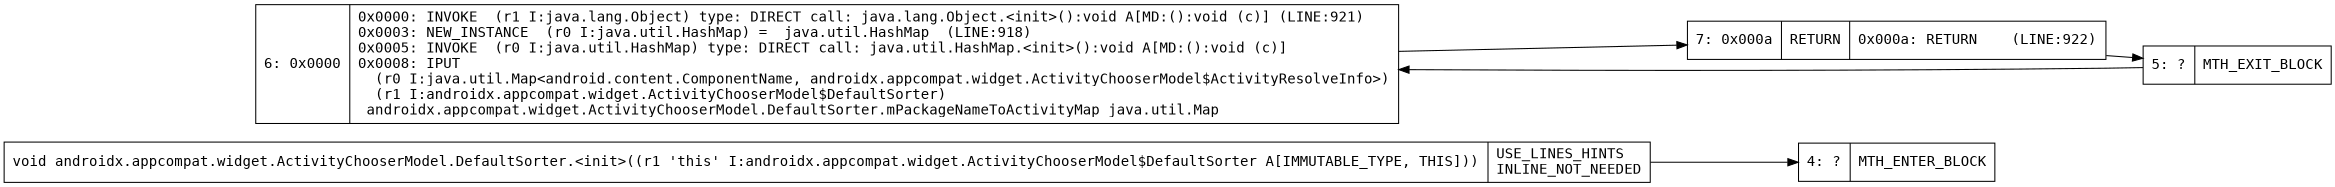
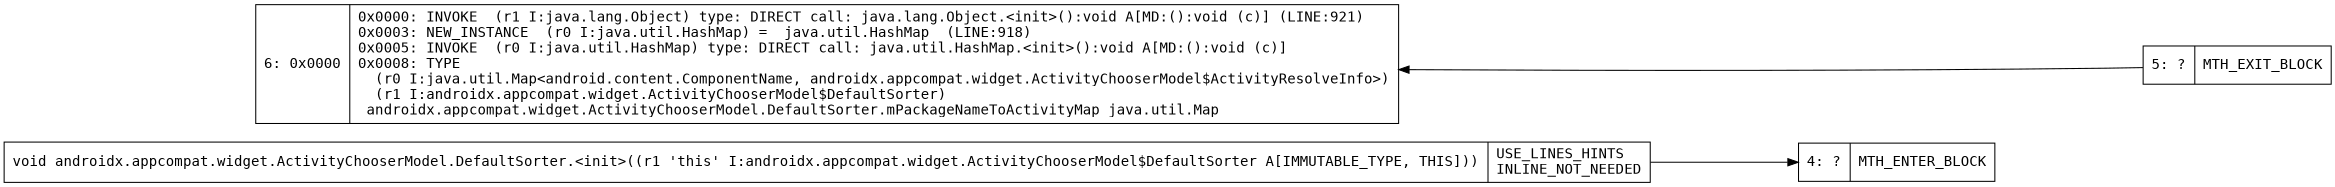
(1897, 40) -> none
(418, 64) -> (418, 64)
